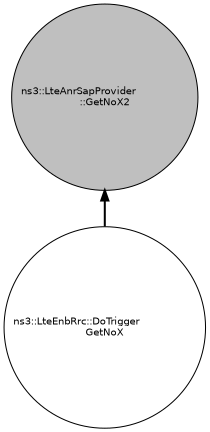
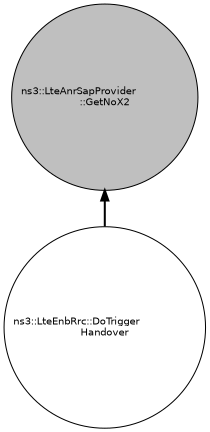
(105, 327) -> (105, 327)
